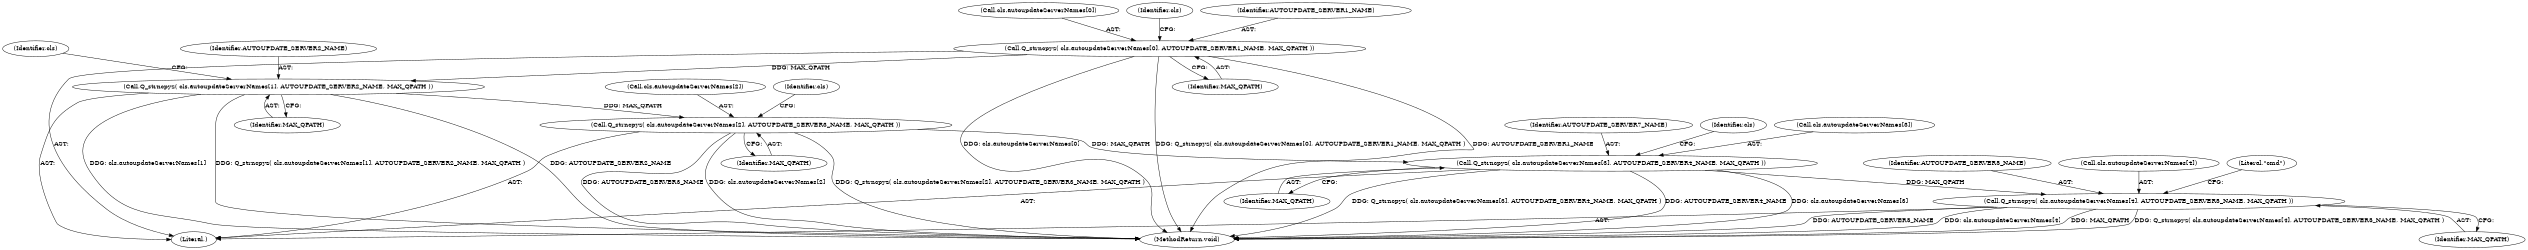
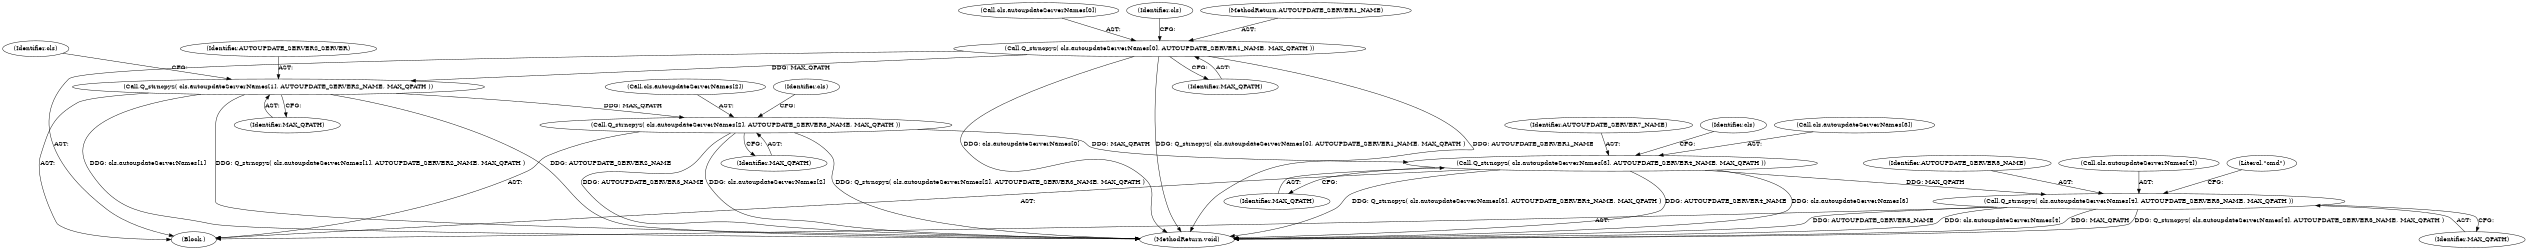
(1306, 11) -> (1306, 11)
(278, 49) -> (278, 49)
(194, 240) -> (194, 240)
